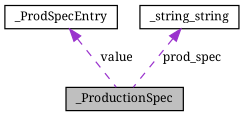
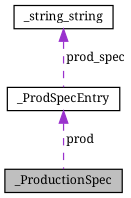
(116, 58) -> (79, 140)
(153, 63) -> (64, 64)
